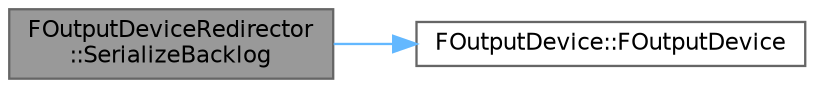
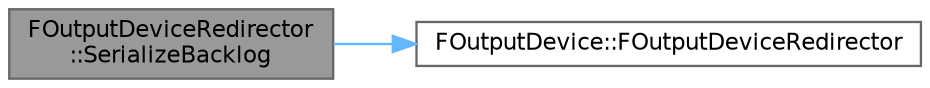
(611, 44) -> (669, 44)
